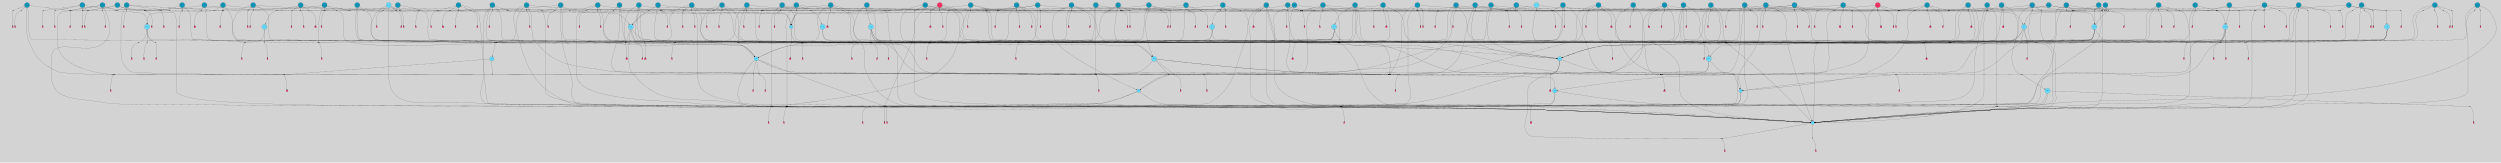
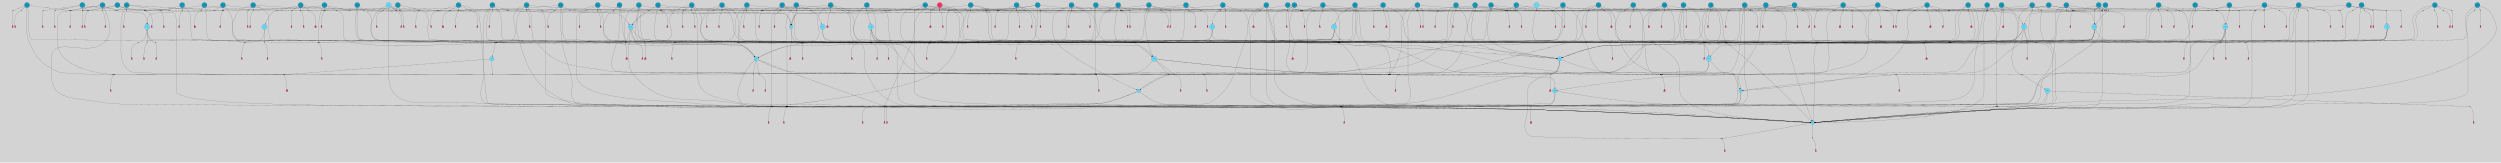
(1878, 5) -> (1878, 5)
